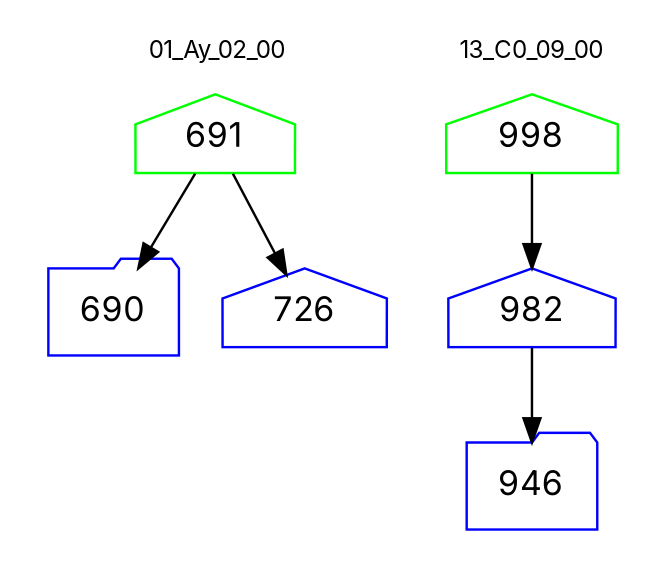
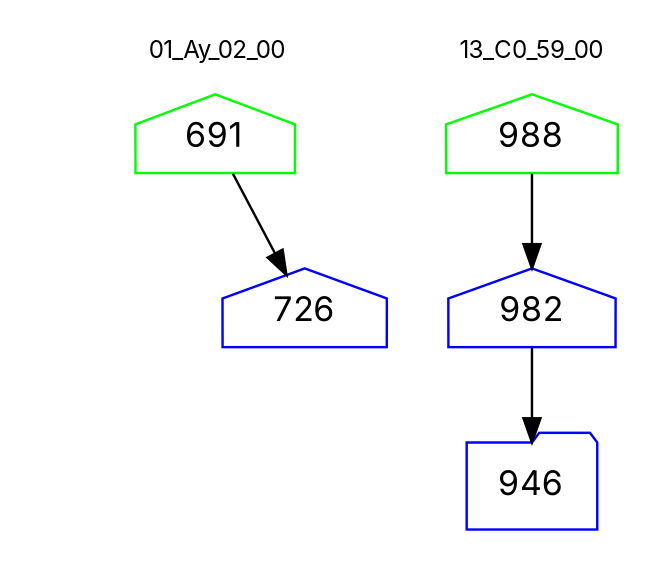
(532, 52) -> (532, 52)
(532, 138) -> (532, 138)
(114, 312) -> none
